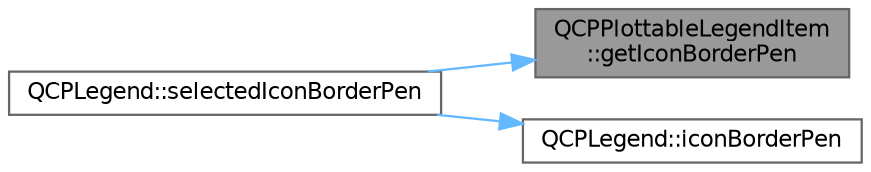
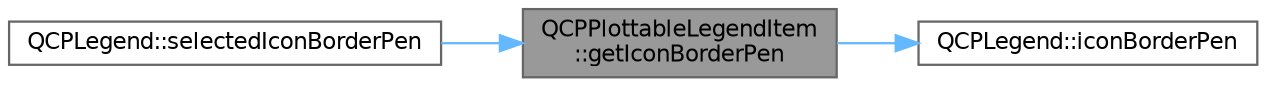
(468, 118) -> (866, 43)
